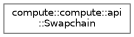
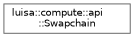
(67, 19) -> (67, 19)
